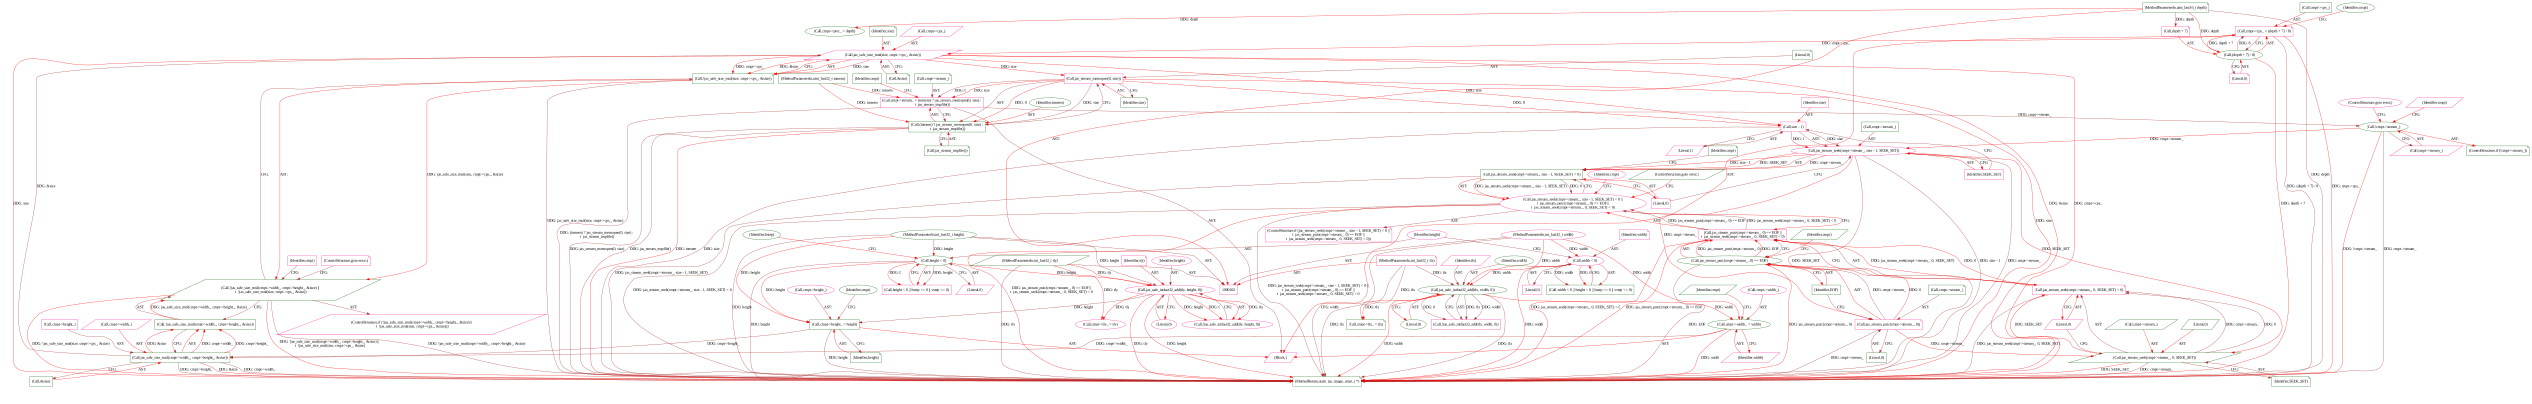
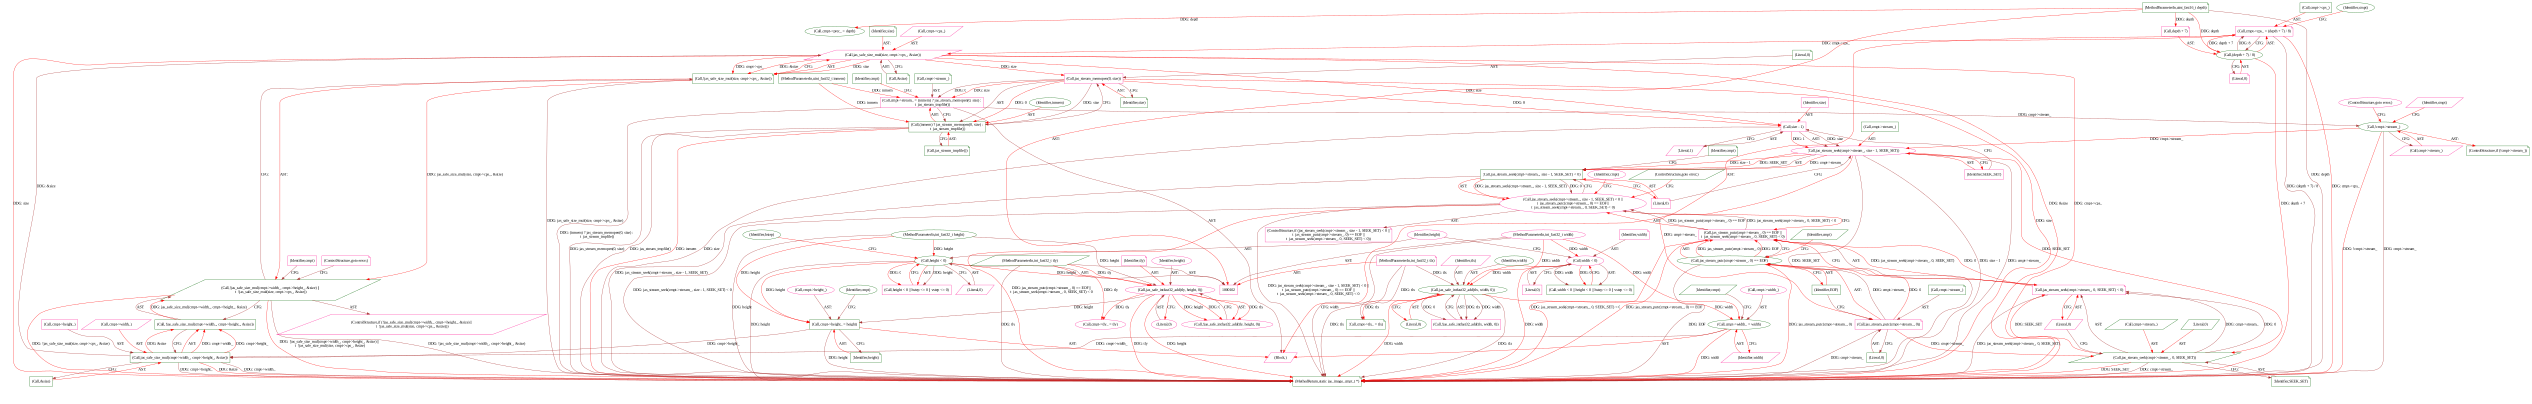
(1101, 247) -> (1074, 270)
